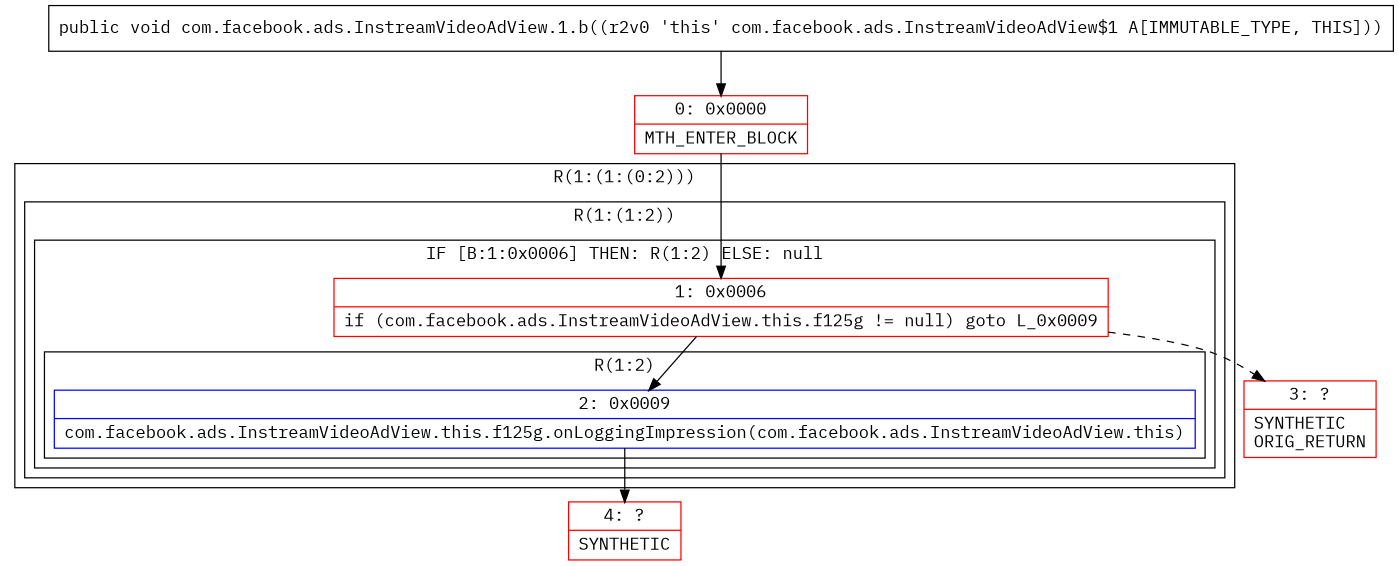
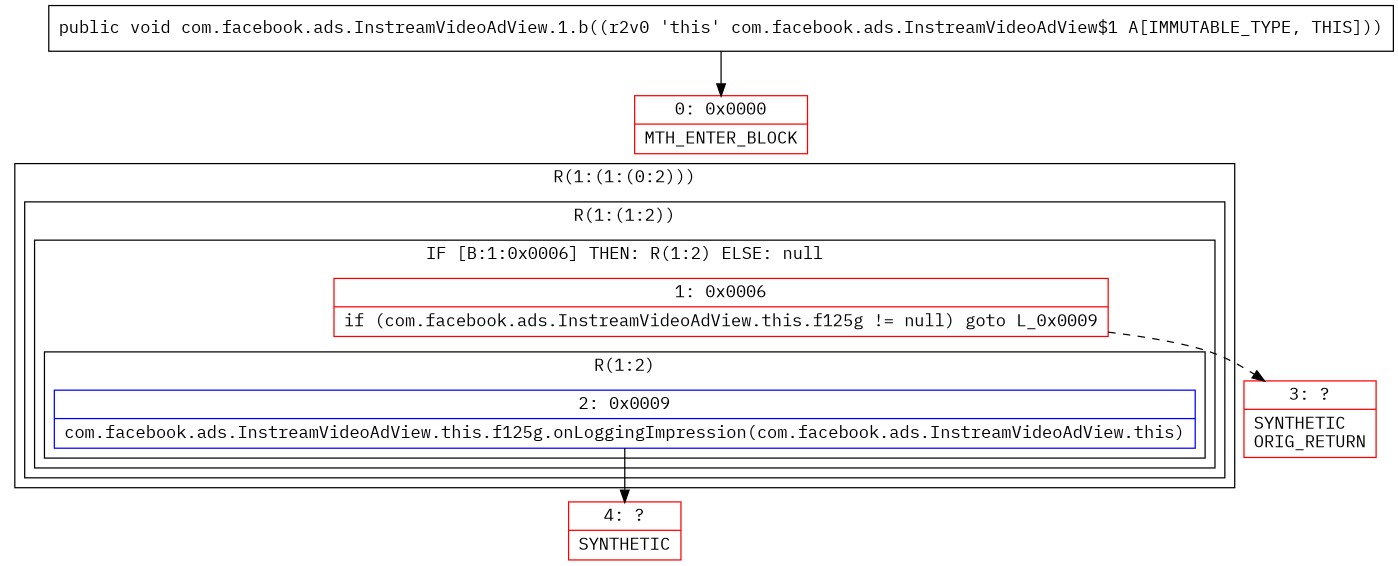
(721, 210) -> none
(676, 360) -> none
